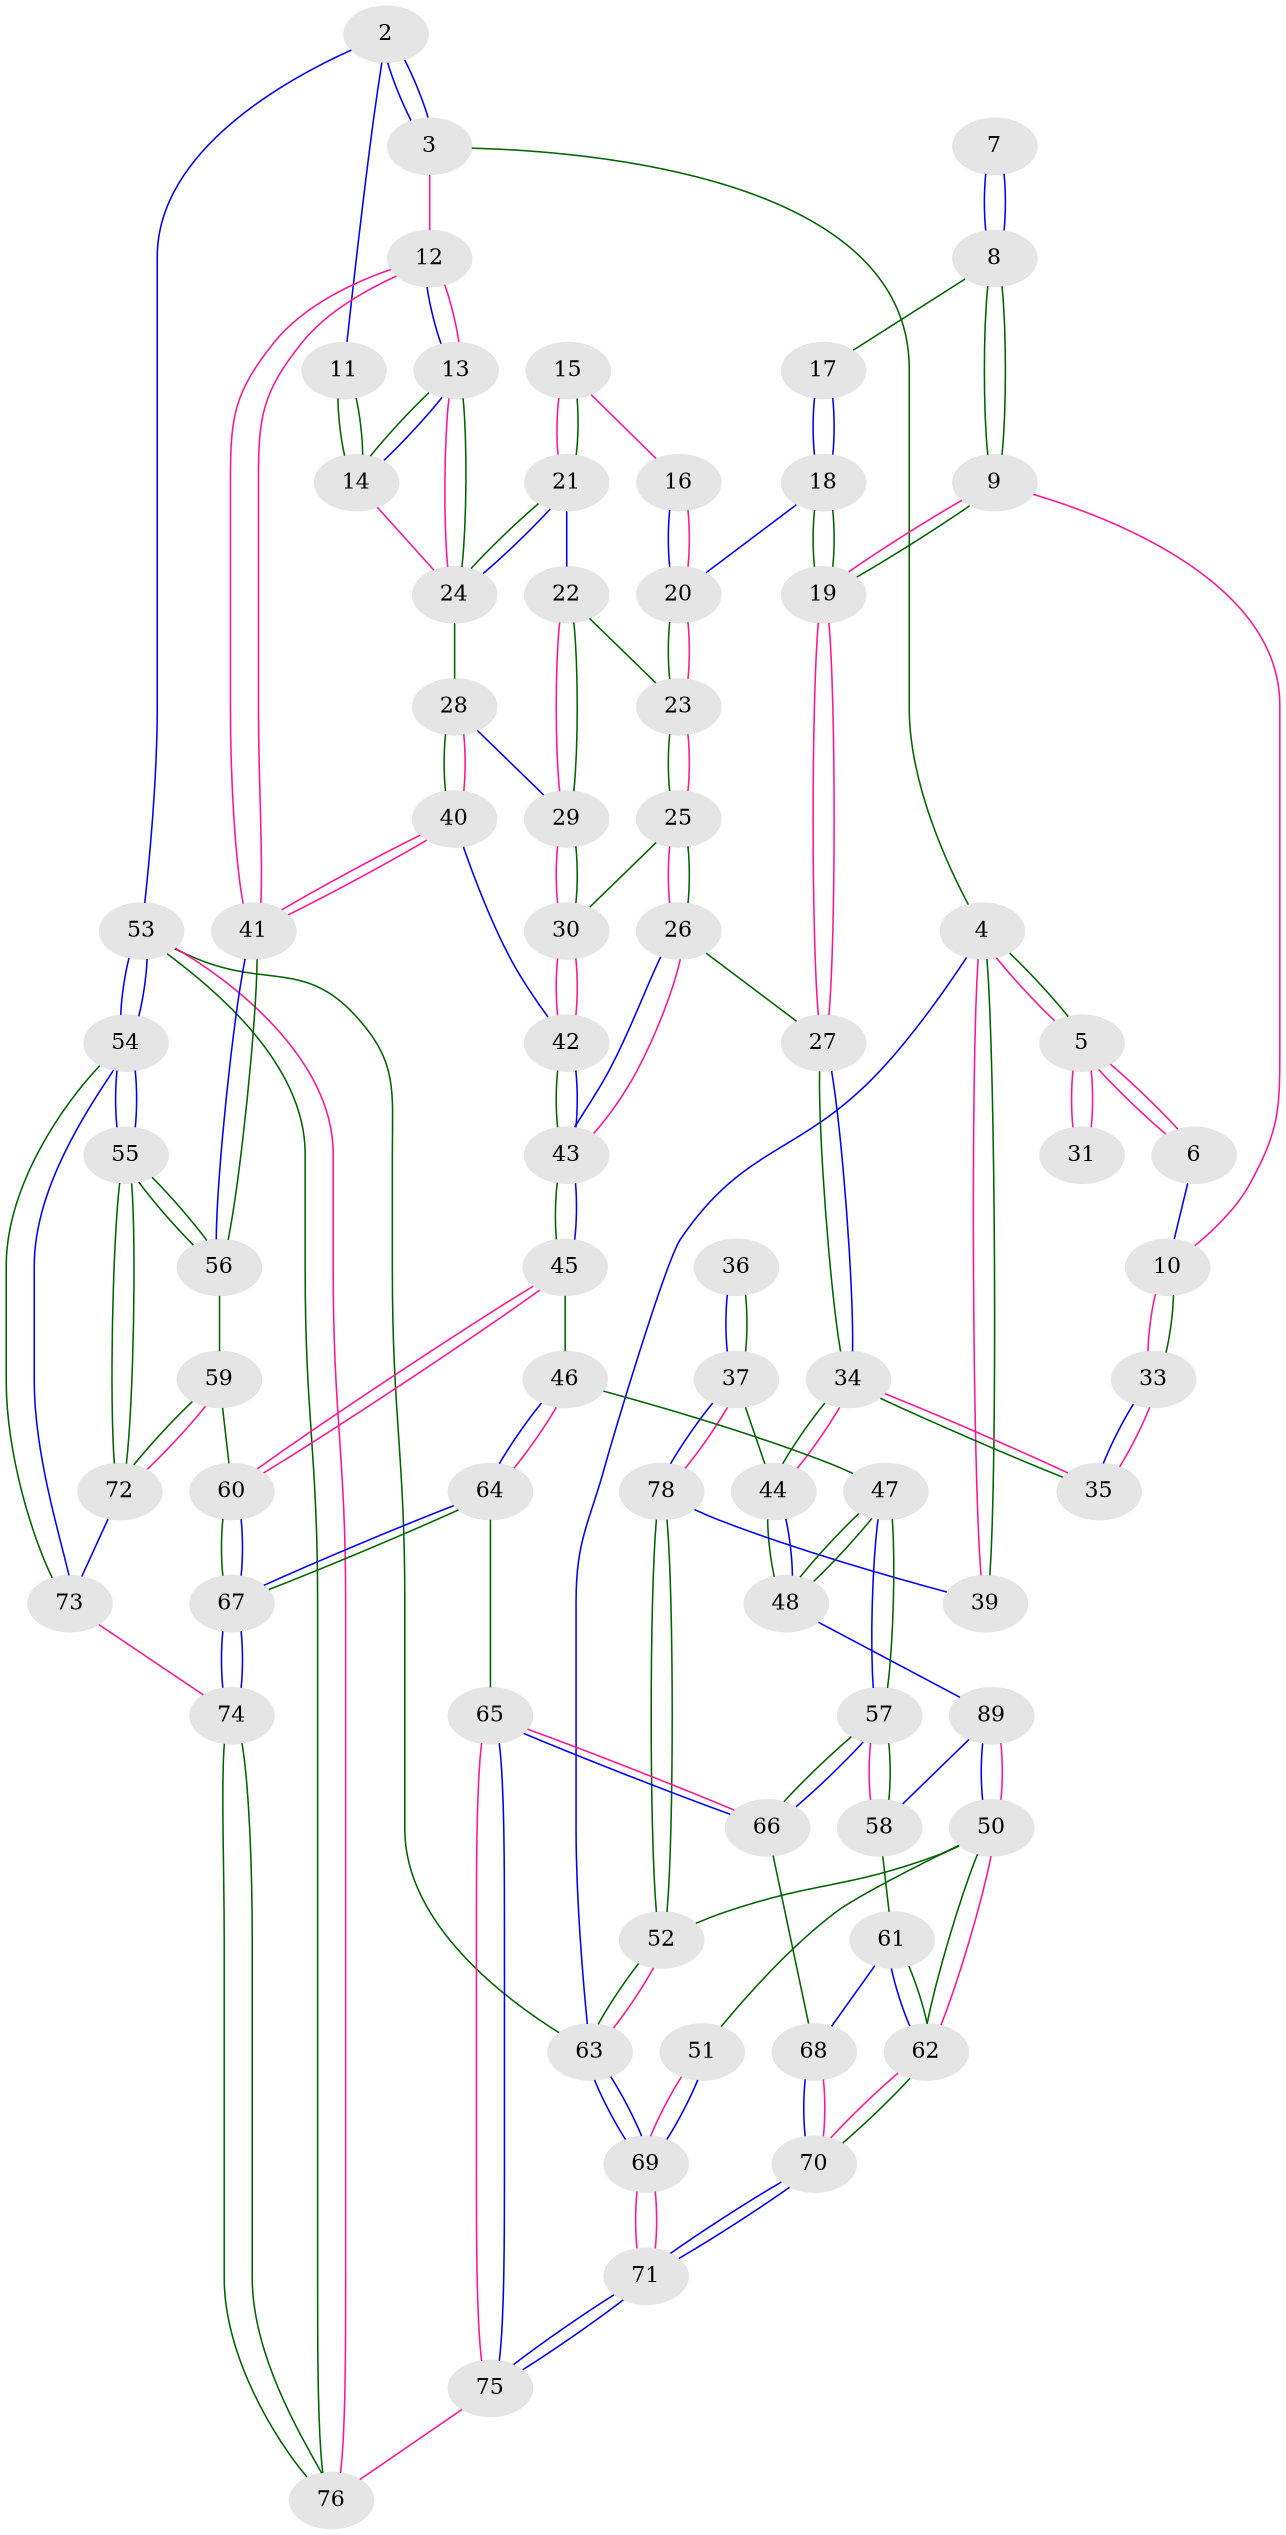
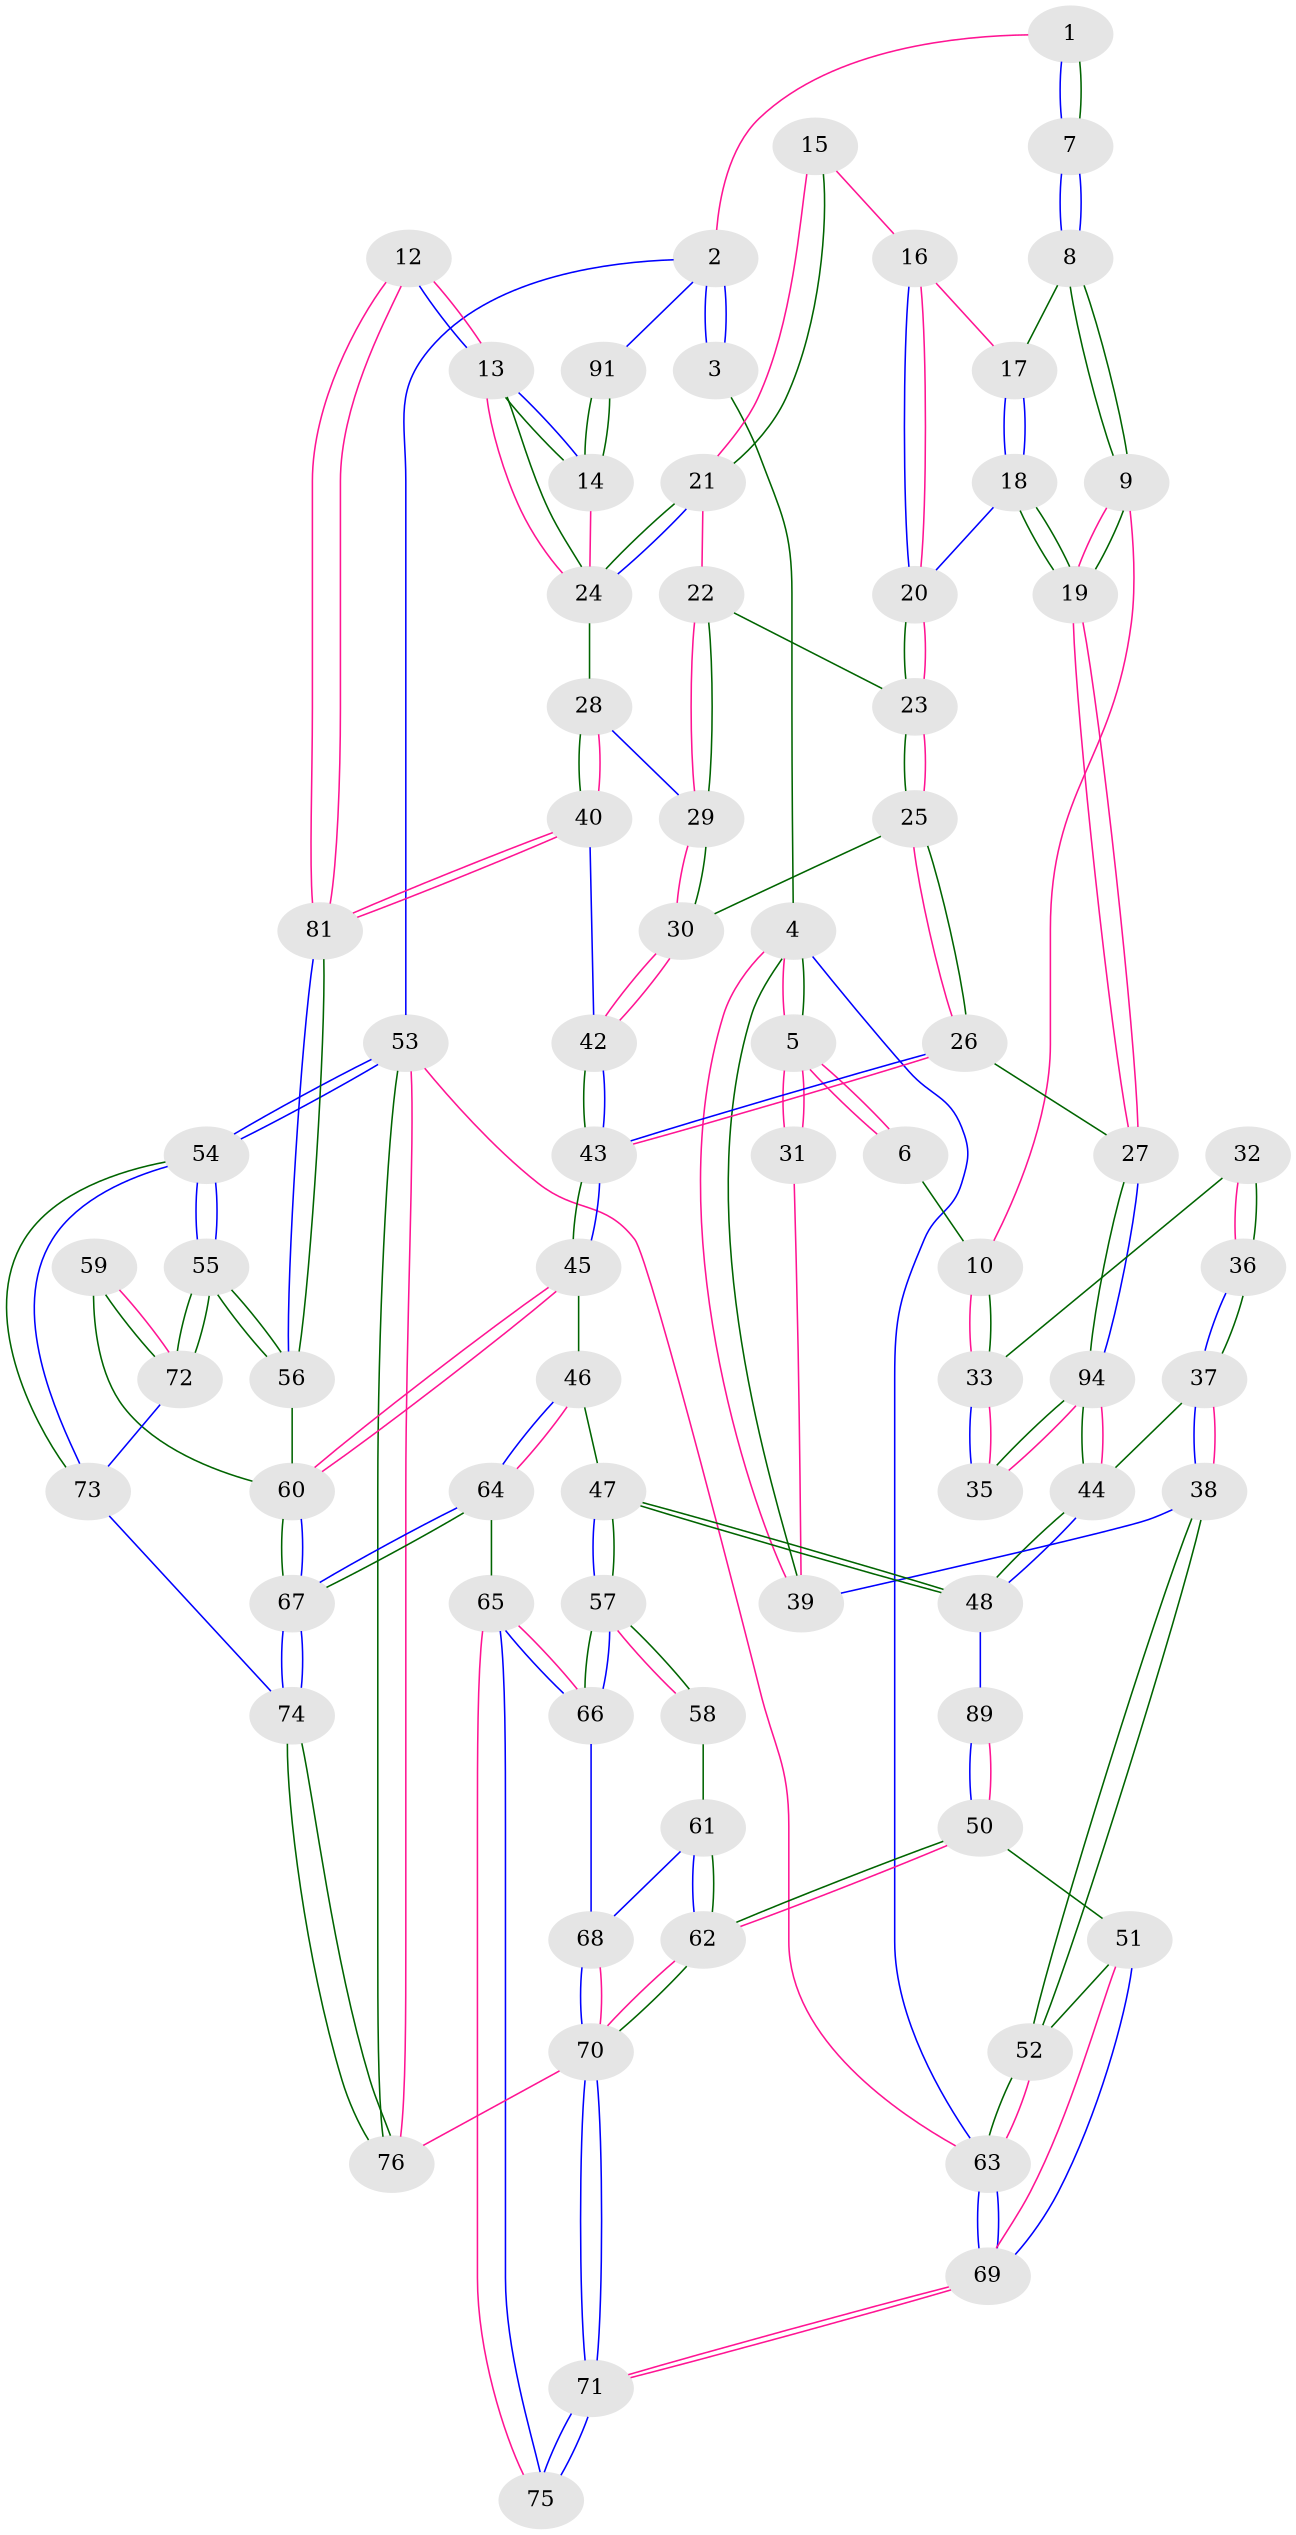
none -> (1071, 34)
(430, 203) -> none
none -> (965, 314)
(344, 371) -> (604, 371)
(567, 539) -> (702, 539)
(254, 931) -> (320, 931)
none -> (1248, 1155)
(1181, 1211) -> (938, 1204)
(220, 1324) -> (292, 1436)
none -> (799, 1379)
(849, 1379) -> (1092, 1379)
(400, 1452) -> (733, 1587)
(662, 1492) -> (1205, 1492)
(151, 1660) -> (190, 1604)
(936, 1772) -> none
(828, 1885) -> (1080, 1996)
(790, 1935) -> (591, 1828)
(411, 2444) -> (491, 2108)
